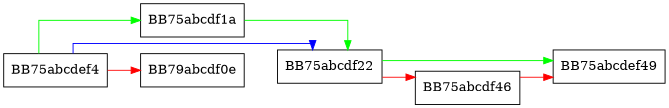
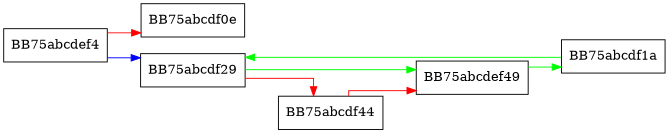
(68, 20) -> (540, 67)
(330, 67) -> (193, 70)
(192, 70) -> (193, 20)
(468, 88) -> (331, 113)
